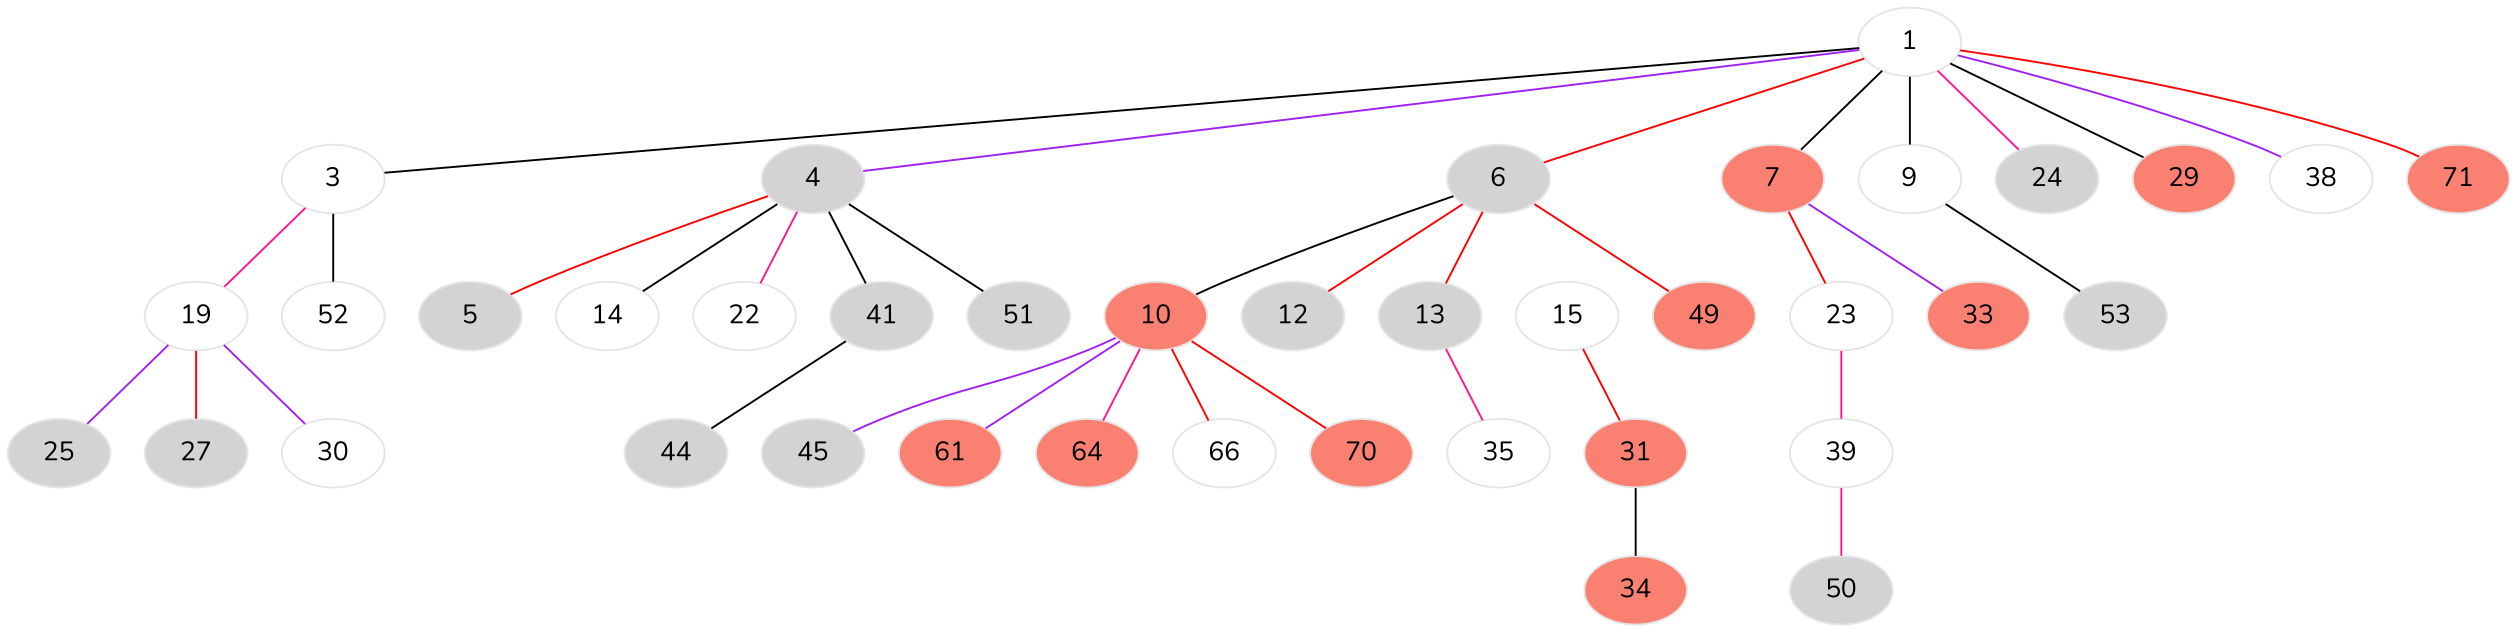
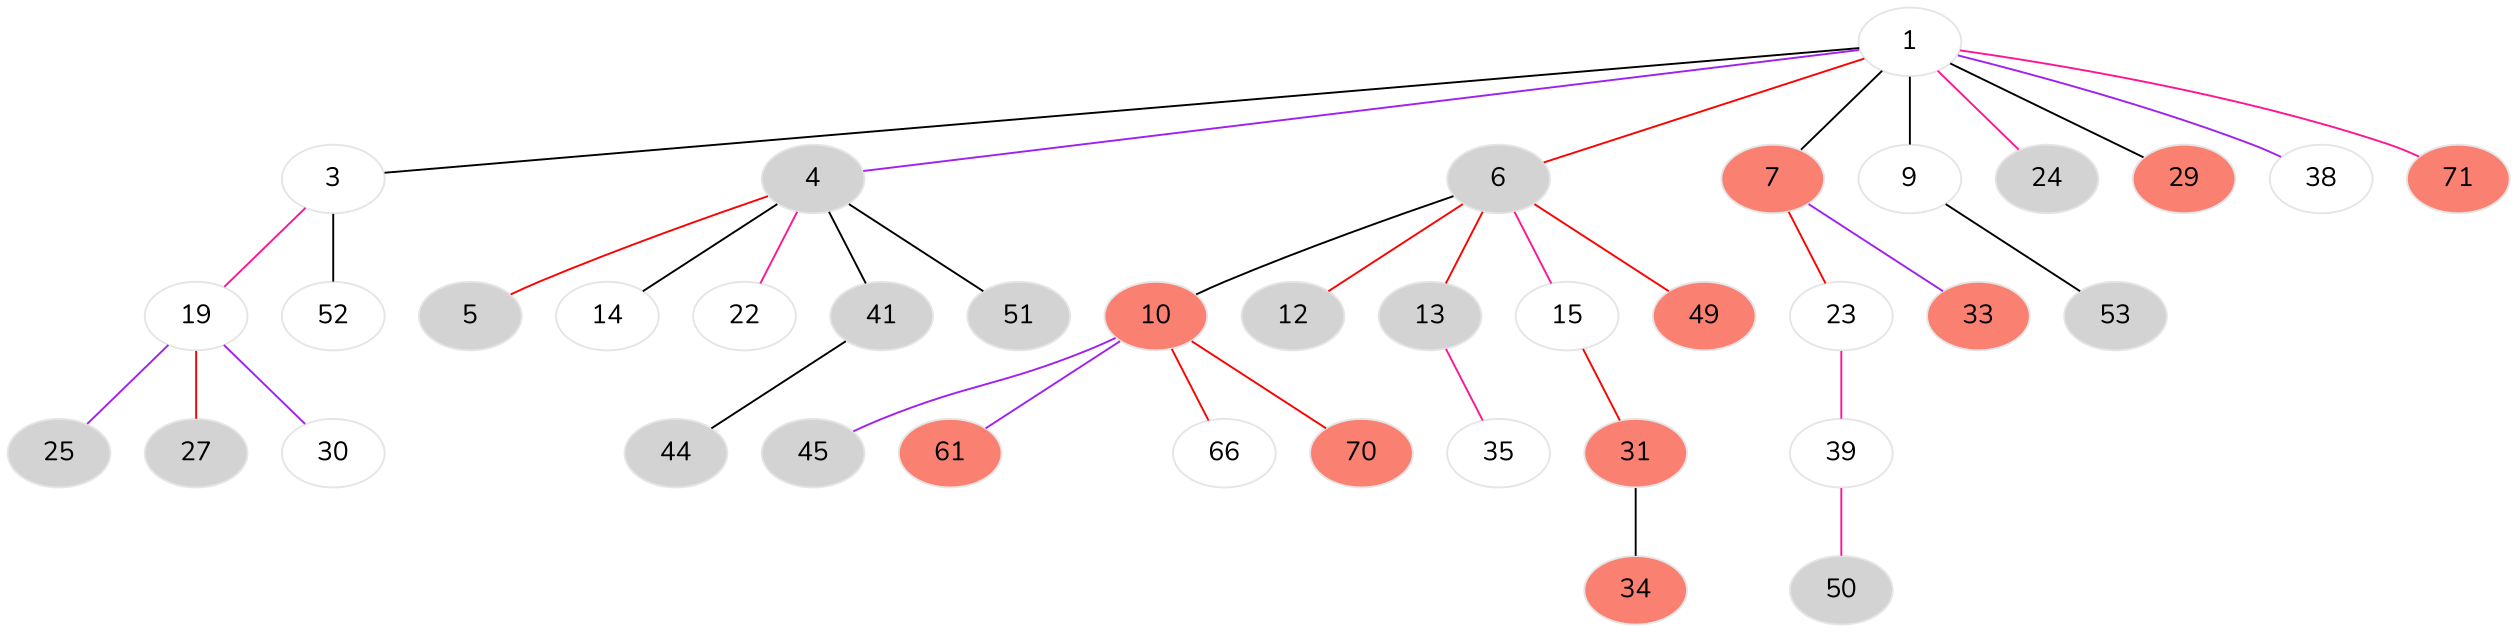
(2192, 92) -> (2192, 92)
none -> (1533, 248)
(1087, 453) -> none
